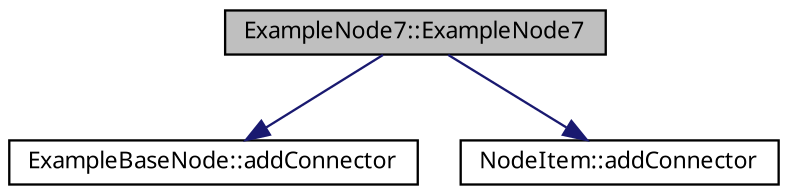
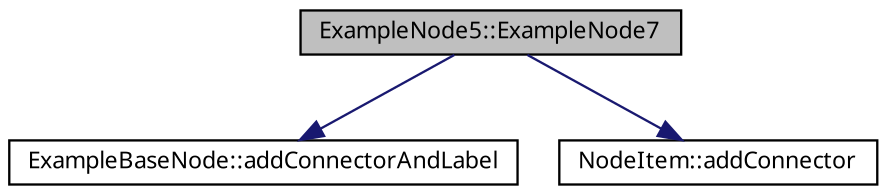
(415, 32) -> (491, 32)
(214, 162) -> (263, 162)
